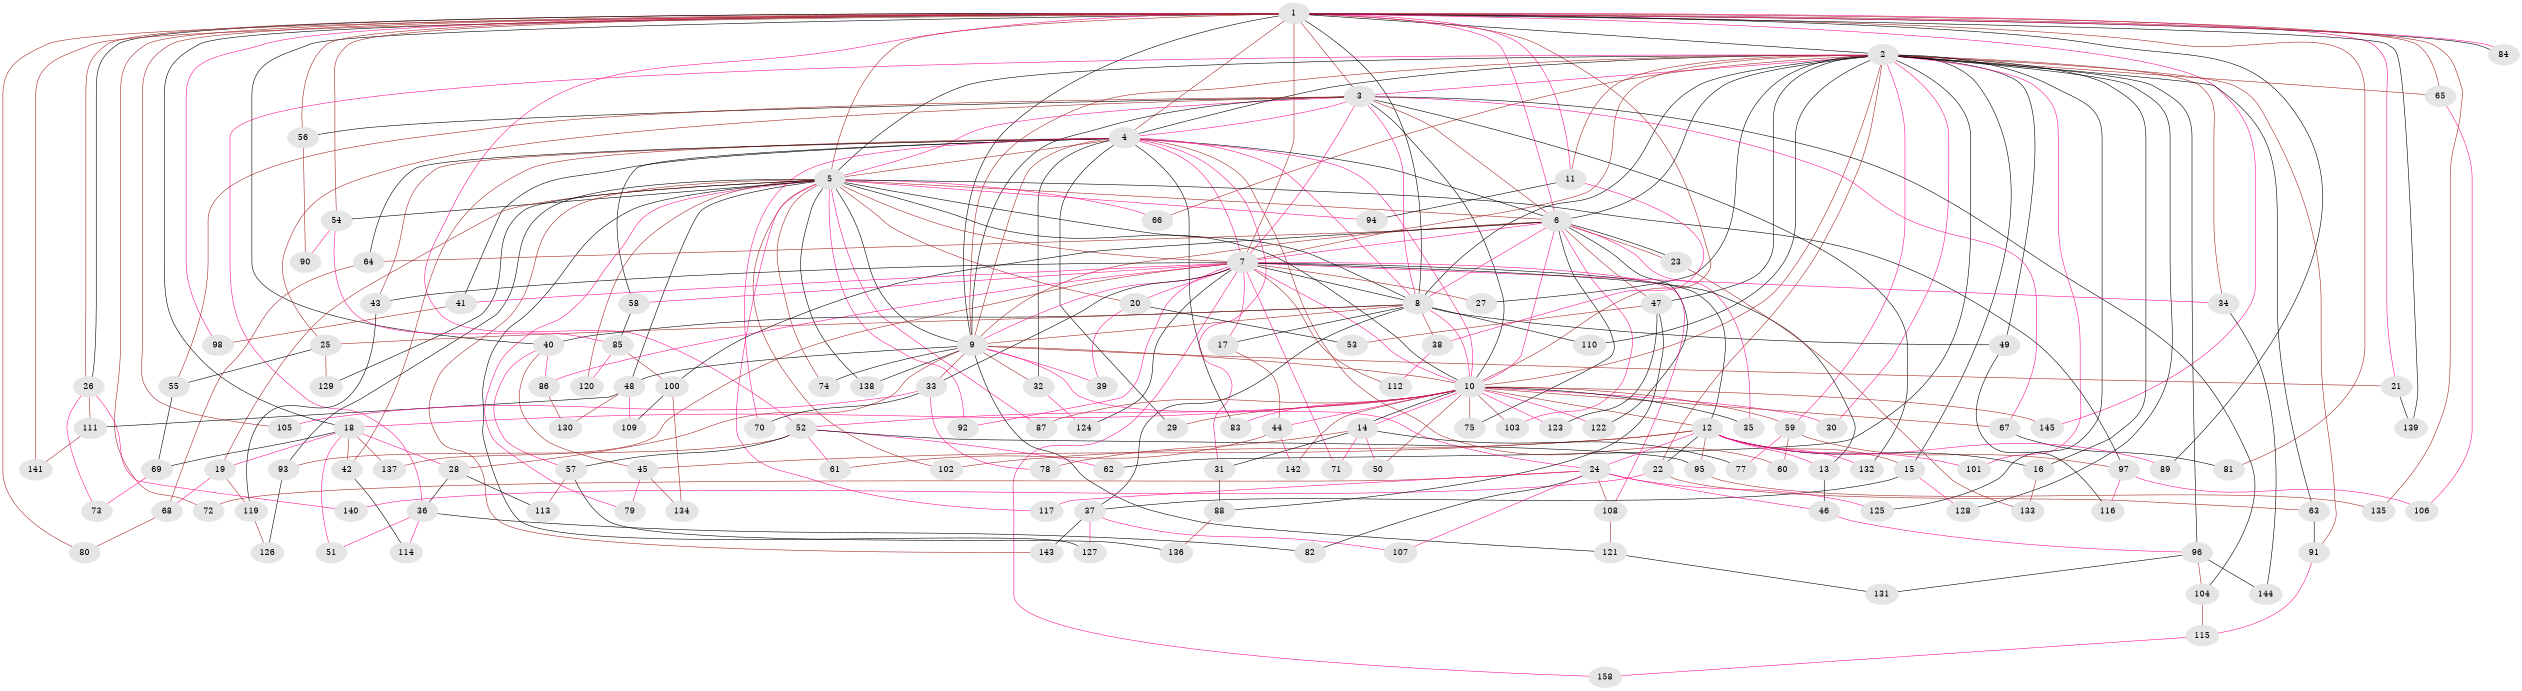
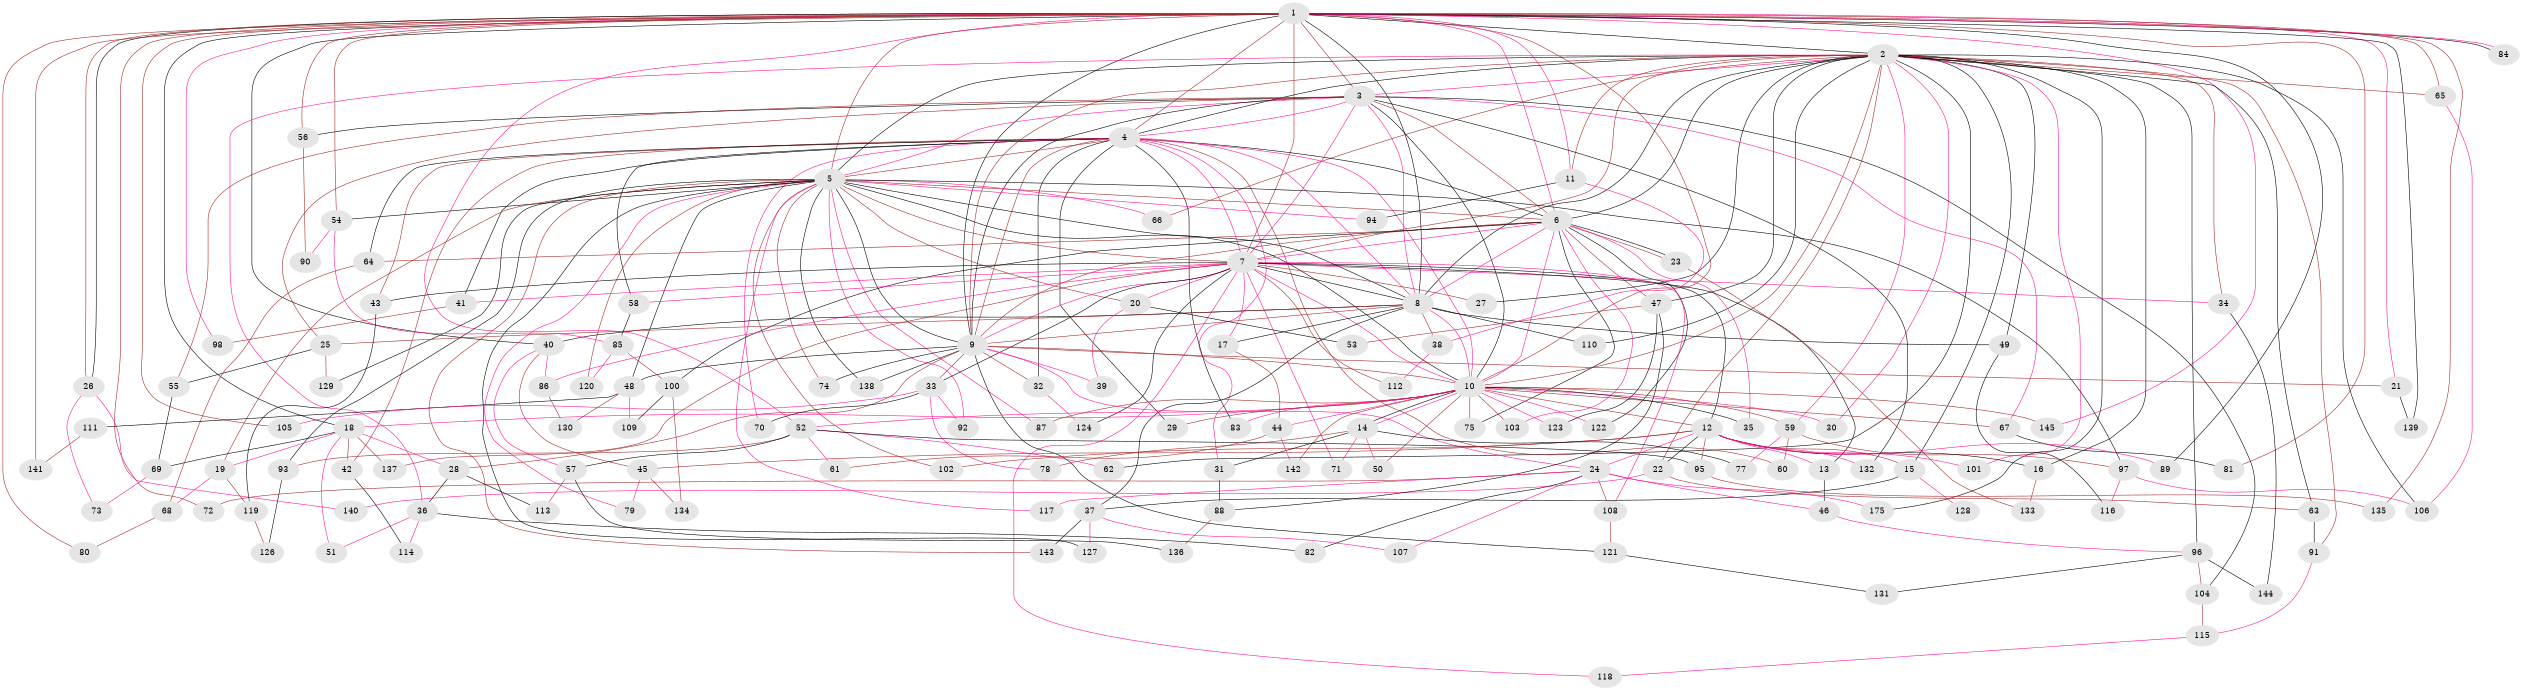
(2170, 226) -> (2310, 111)
(1137, 379) -> (947, 408)
(90, 408) -> none
(1877, 511) -> (1877, 511)
(1605, 677) -> (1605, 677)
